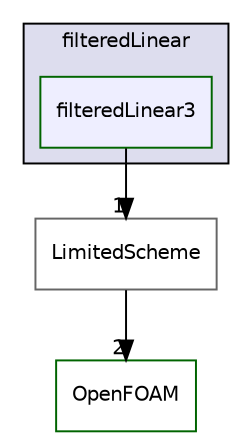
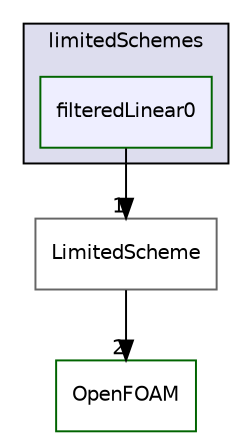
(126, 42) -> (126, 42)
(126, 112) -> (126, 112)
